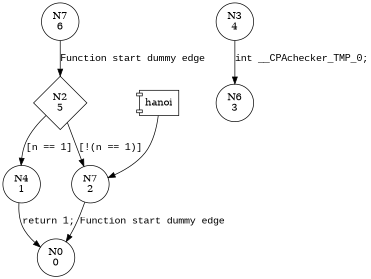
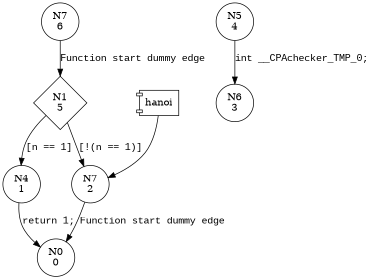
(235, 22) -> (235, 22)
(60, 103) -> (60, 103)
